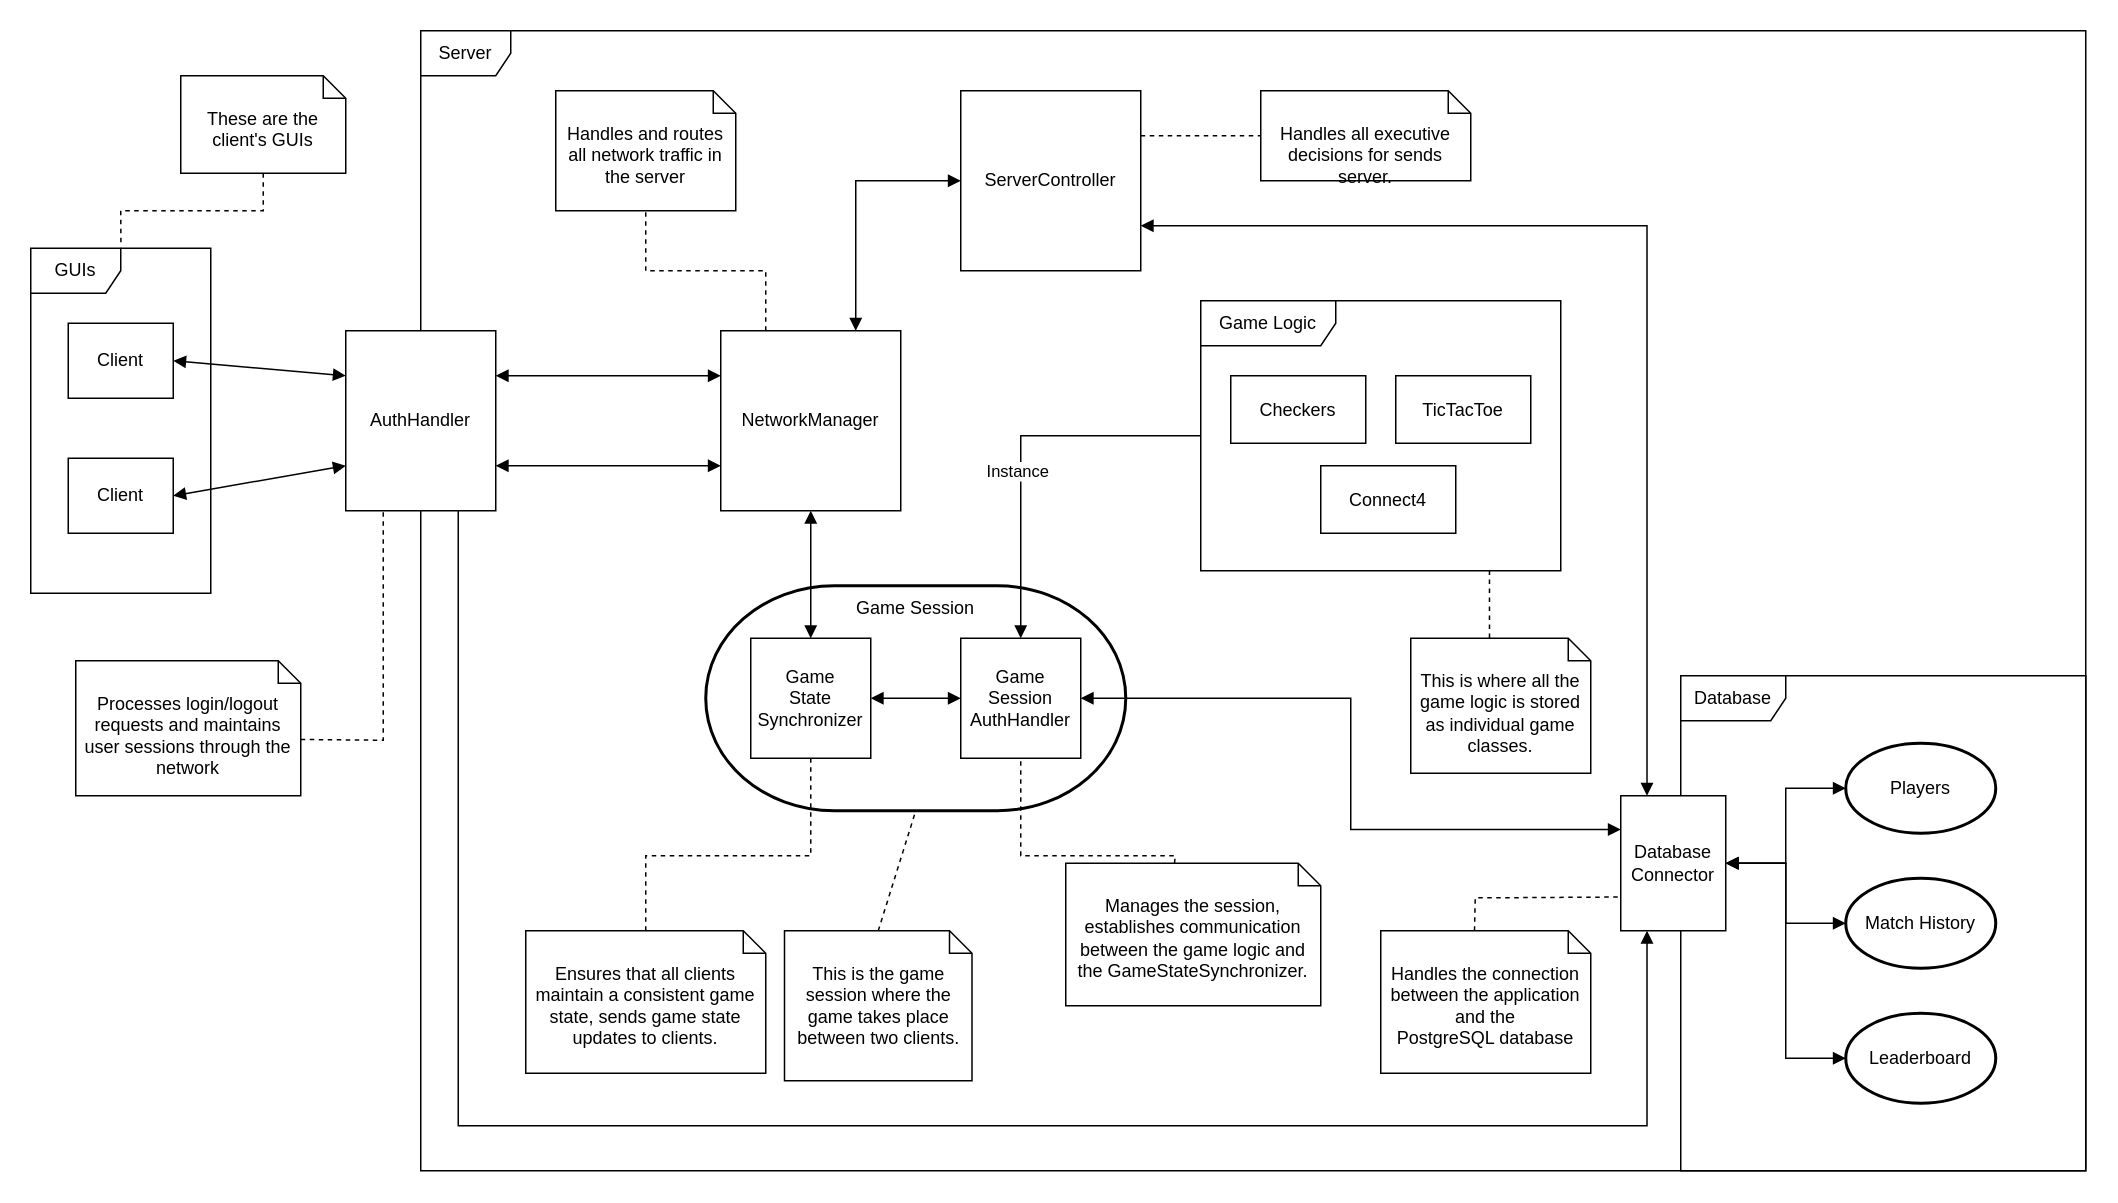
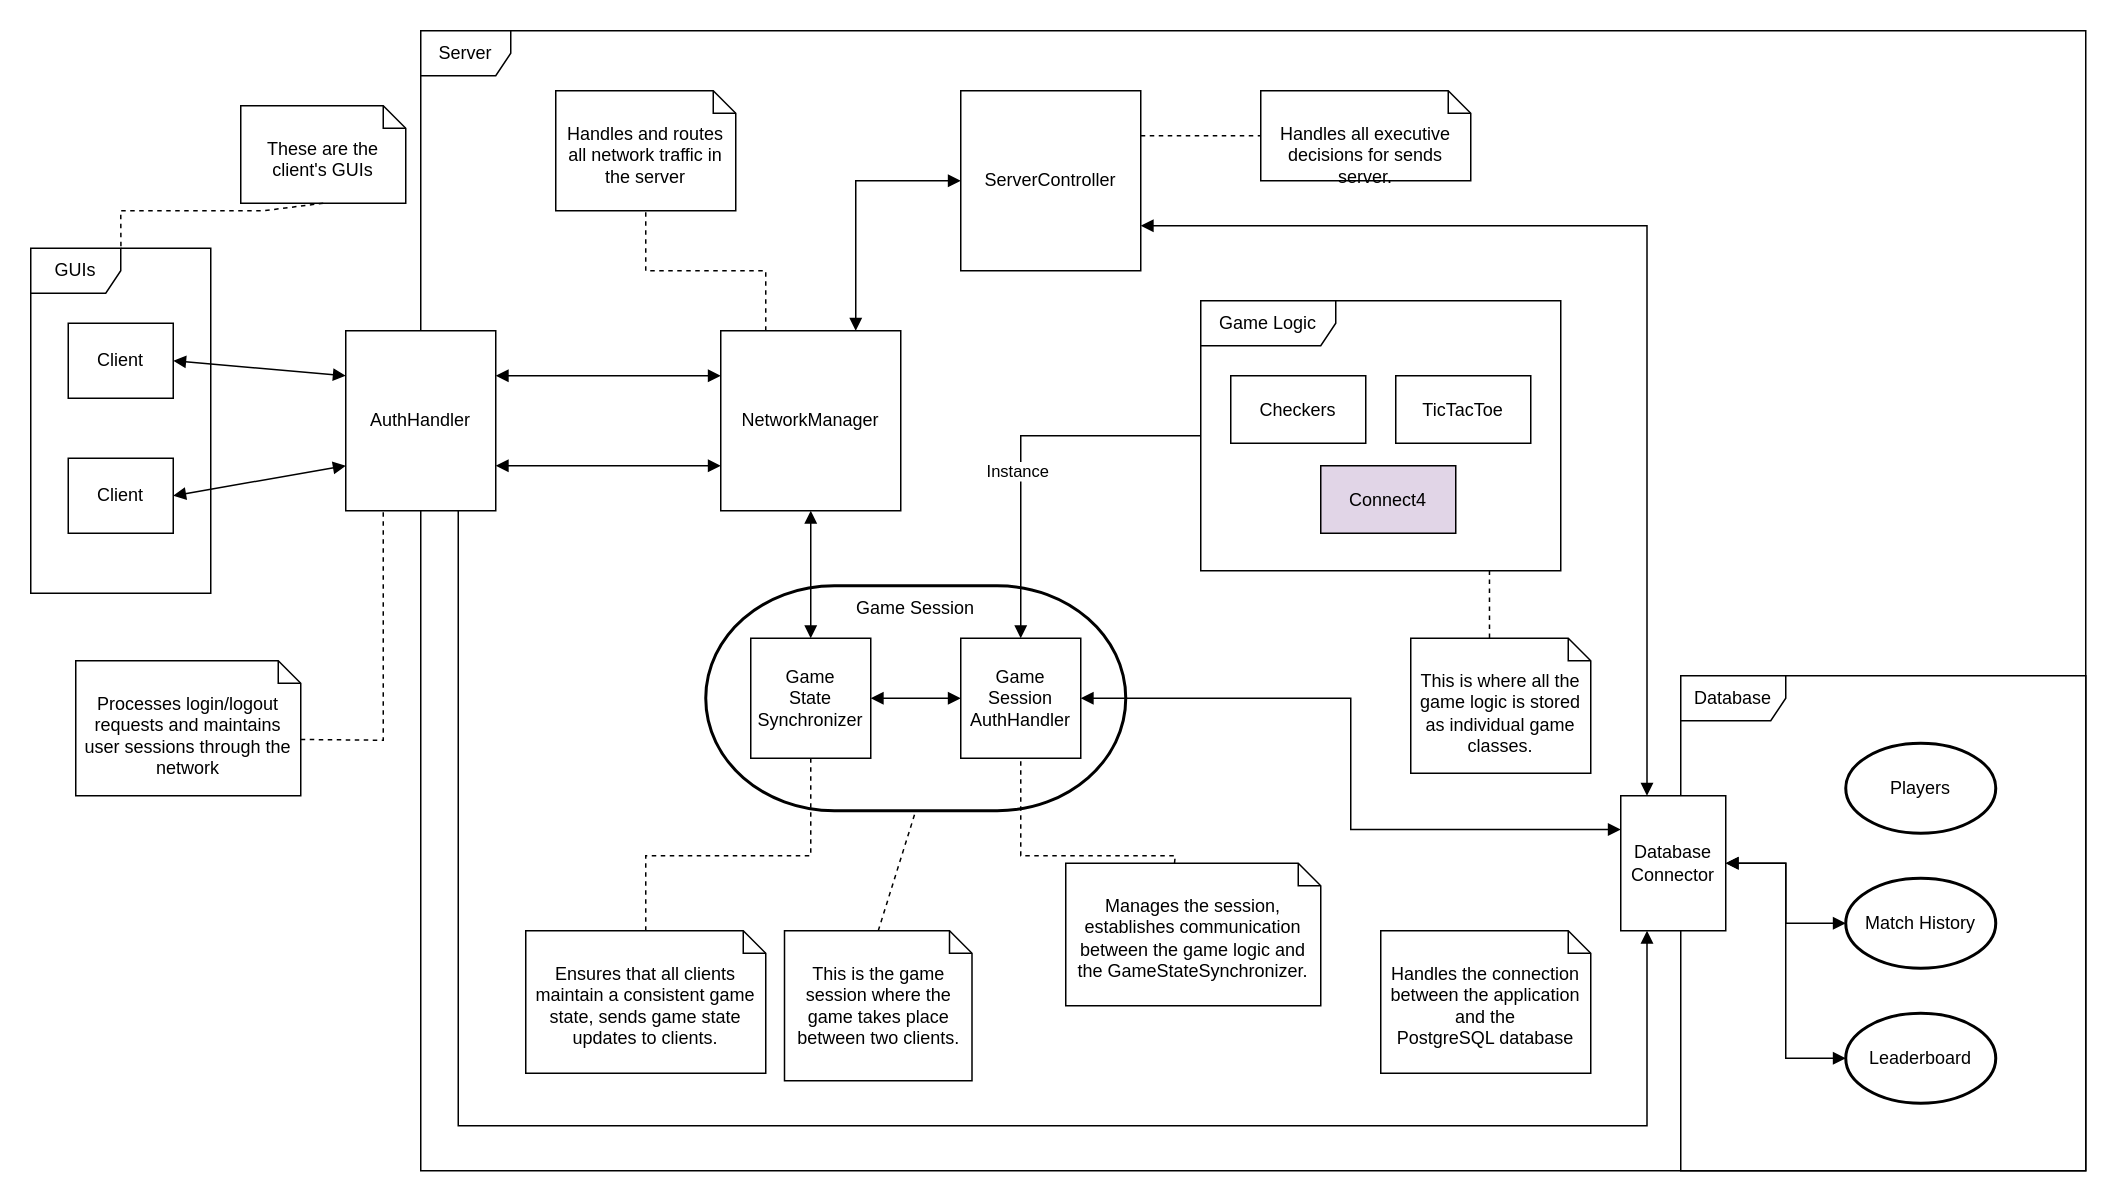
(263, 125) -> (323, 155)
(1388, 500) -> (1388, 500)
(1786, 802) -> none
(1531, 898) -> none
